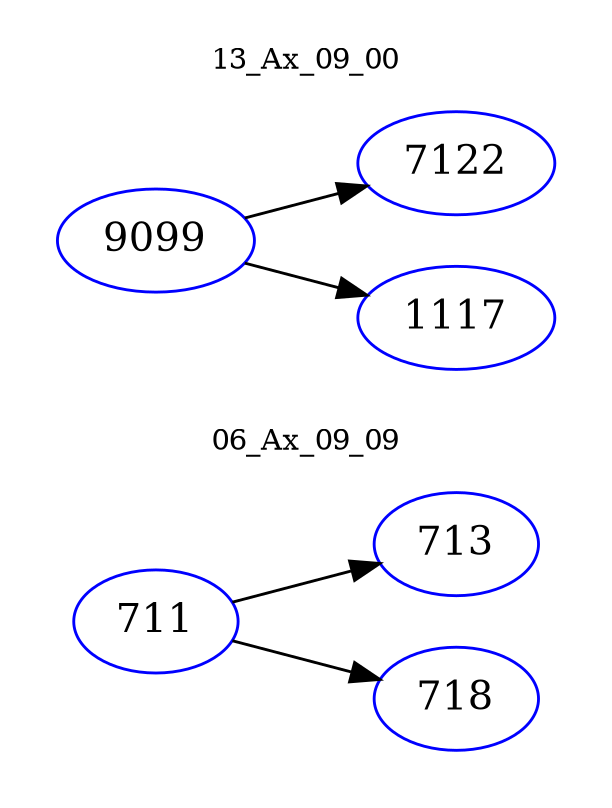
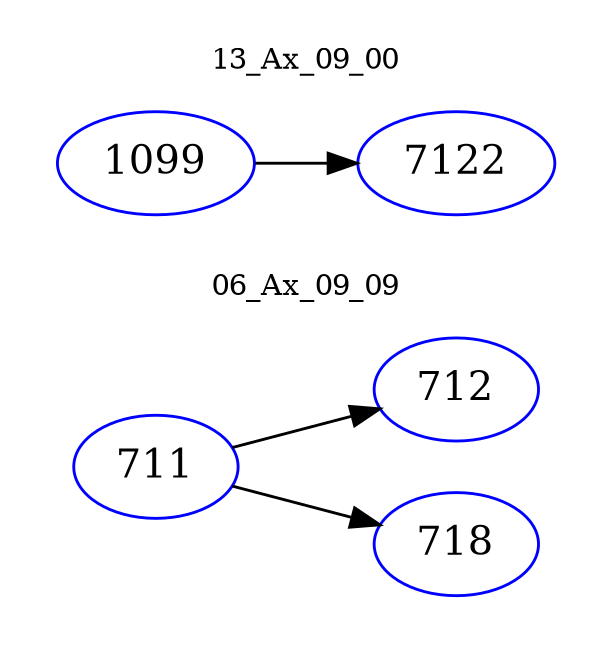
(156, 241) -> (156, 163)
(456, 318) -> none
(456, 544) -> (456, 389)
